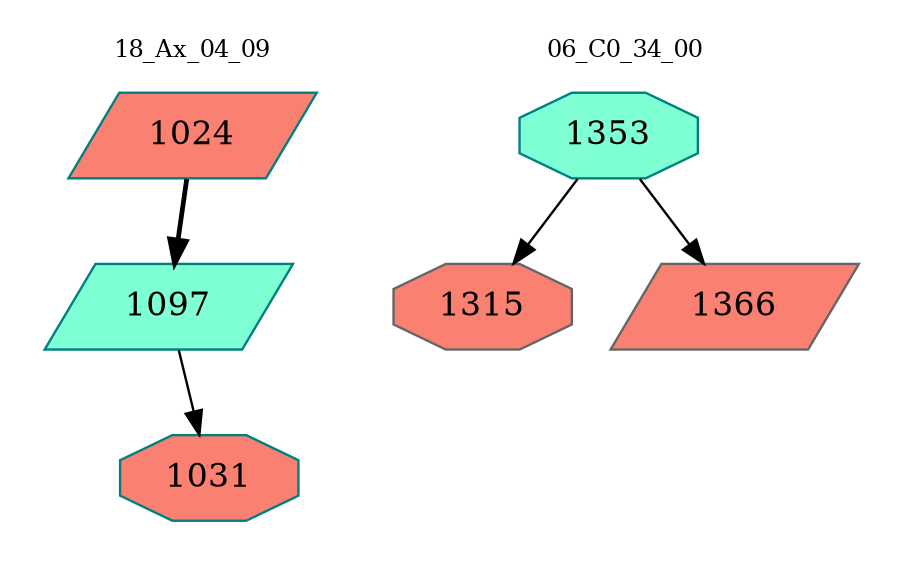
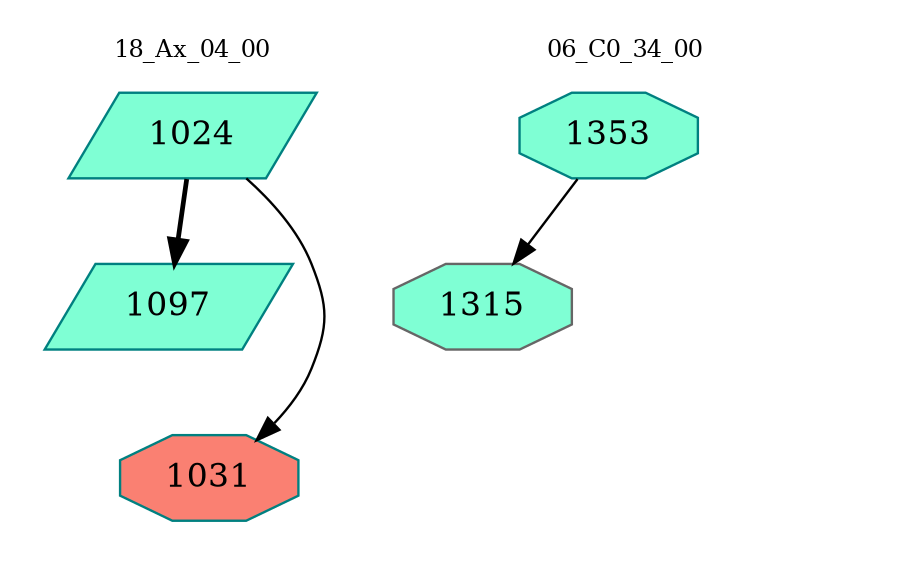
(193, 51) -> (193, 51)
(193, 136) -> (193, 136)
(483, 307) -> (483, 307)
(735, 307) -> none
(186, 381) -> (322, 295)
